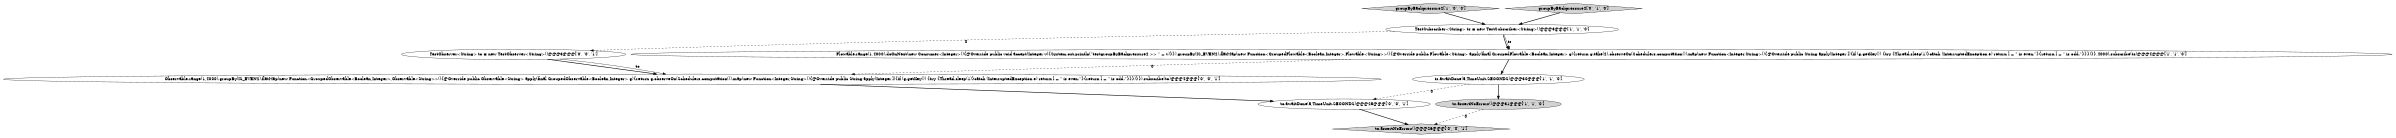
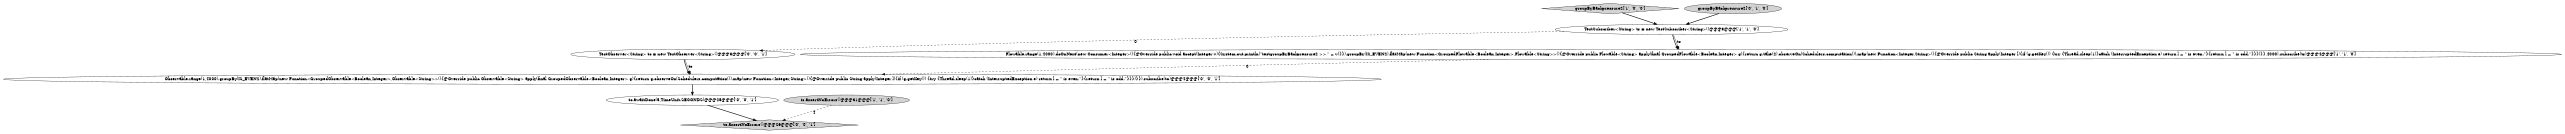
(1574, 9) -> (1733, 9)
(1498, 79) -> none
(1466, 117) -> (814, 113)
